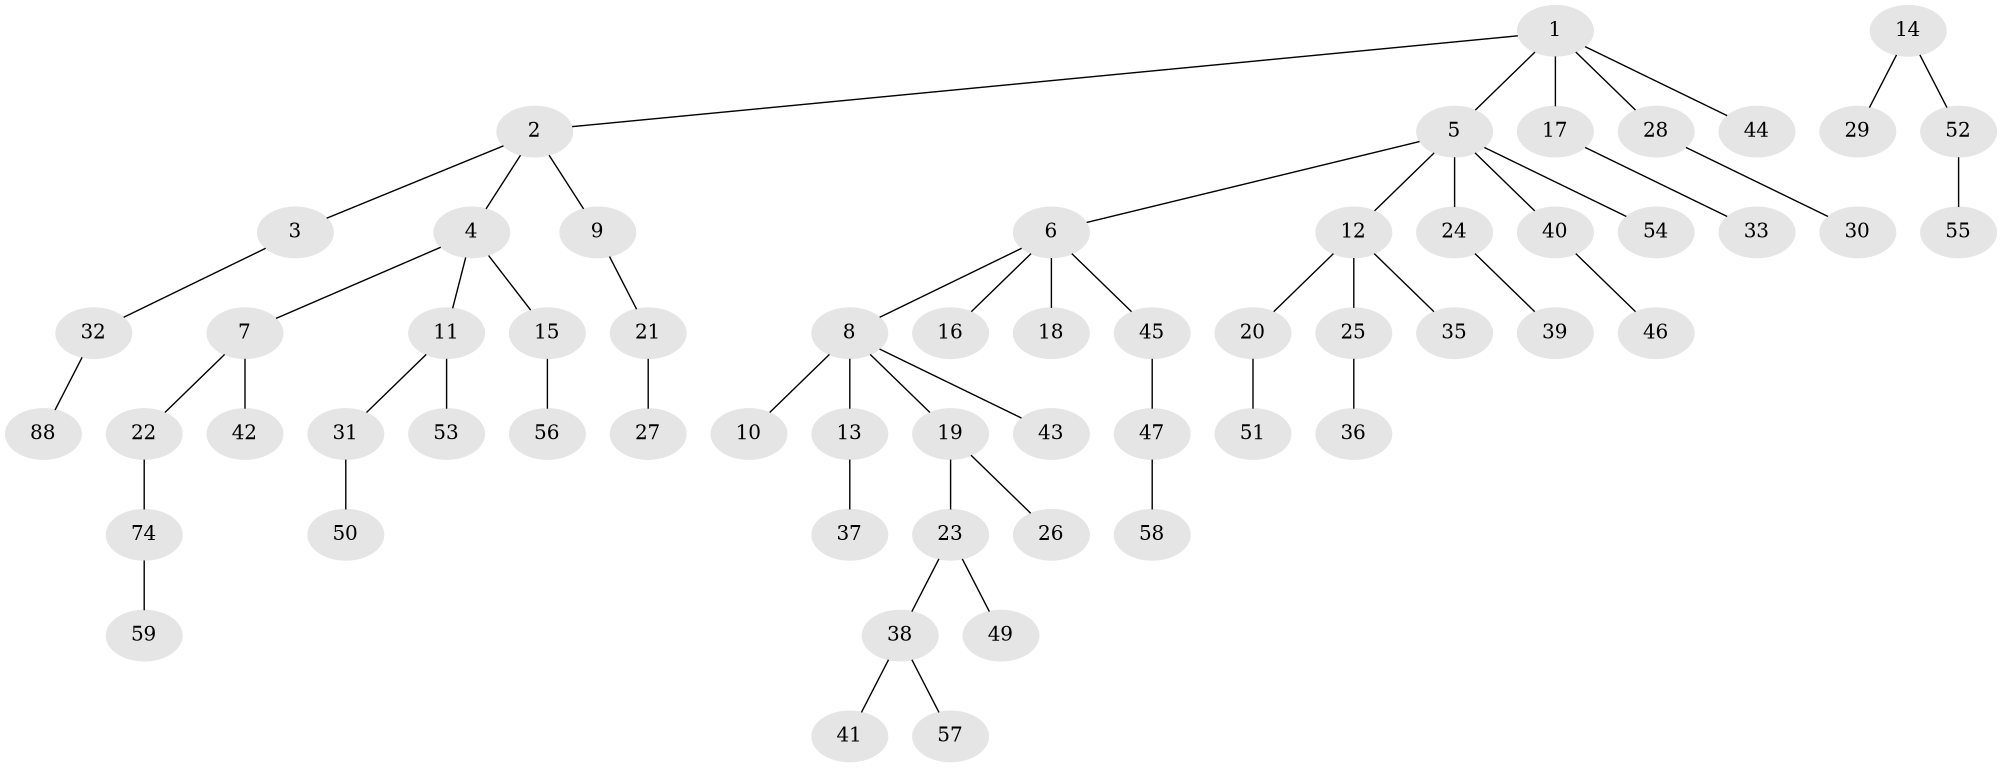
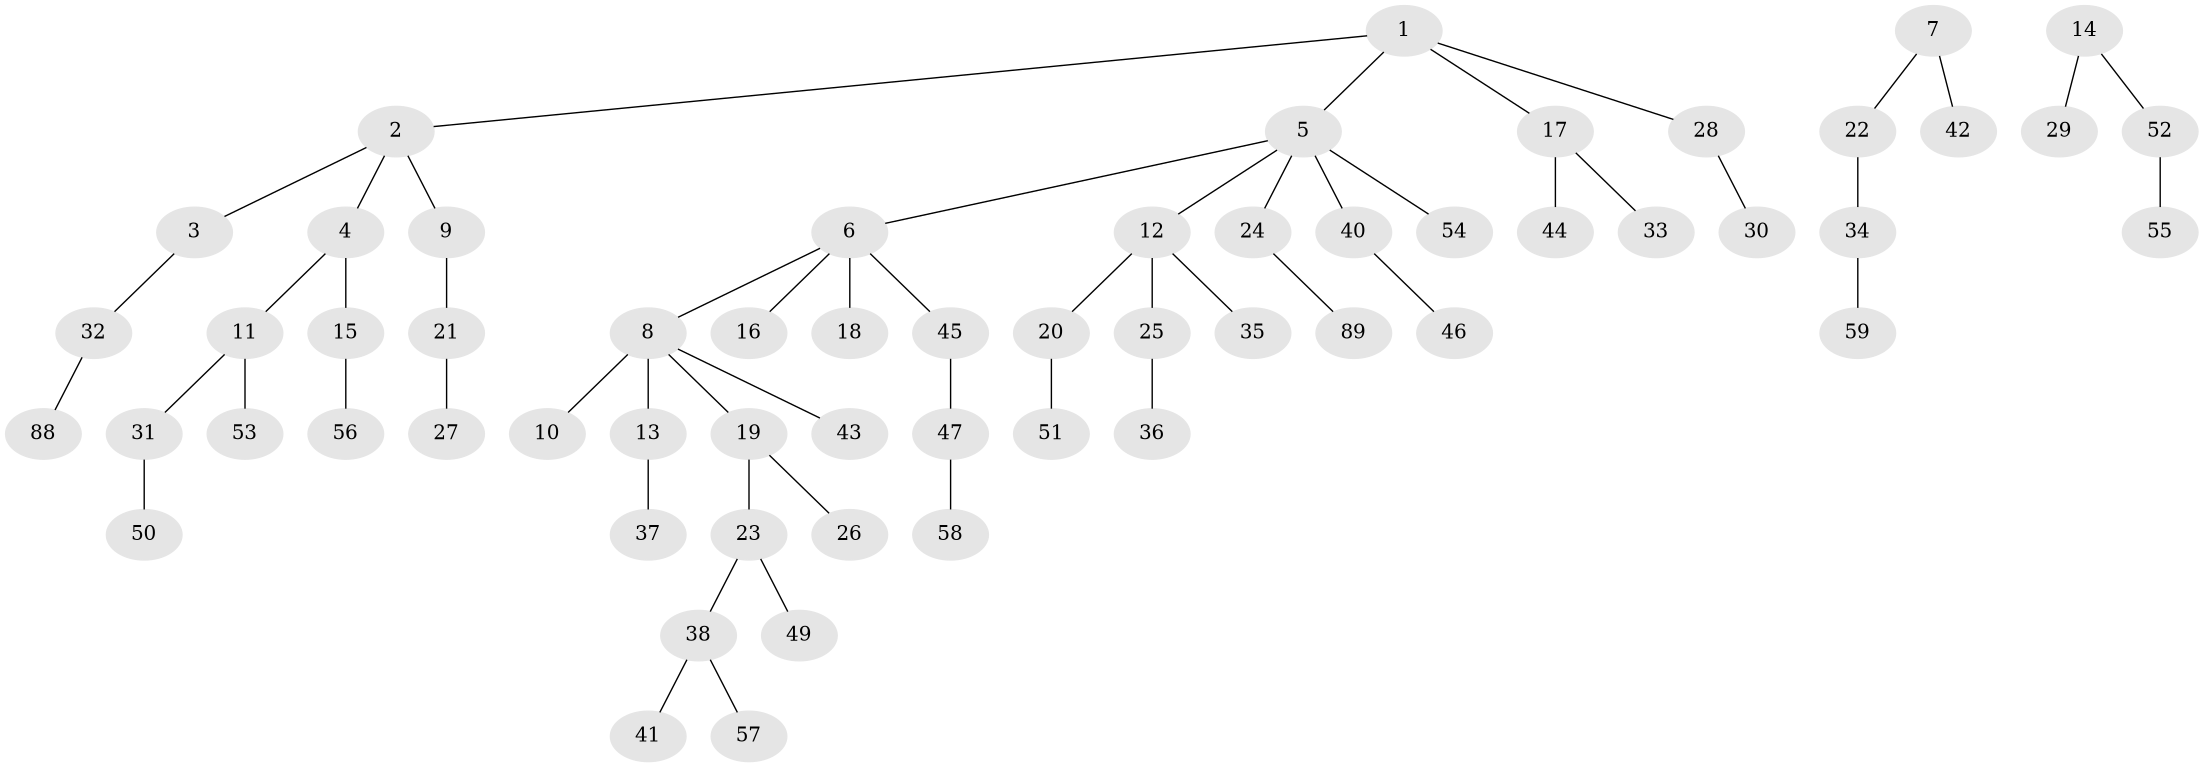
(1656, 81) -> (1555, 182)
(358, 283) -> none
(1555, 333) -> (1354, 333)
(144, 535) -> (1858, 232)
